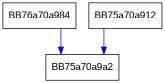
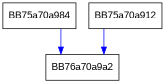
(39, 16) -> (39, 16)
(82, 67) -> (82, 67)
